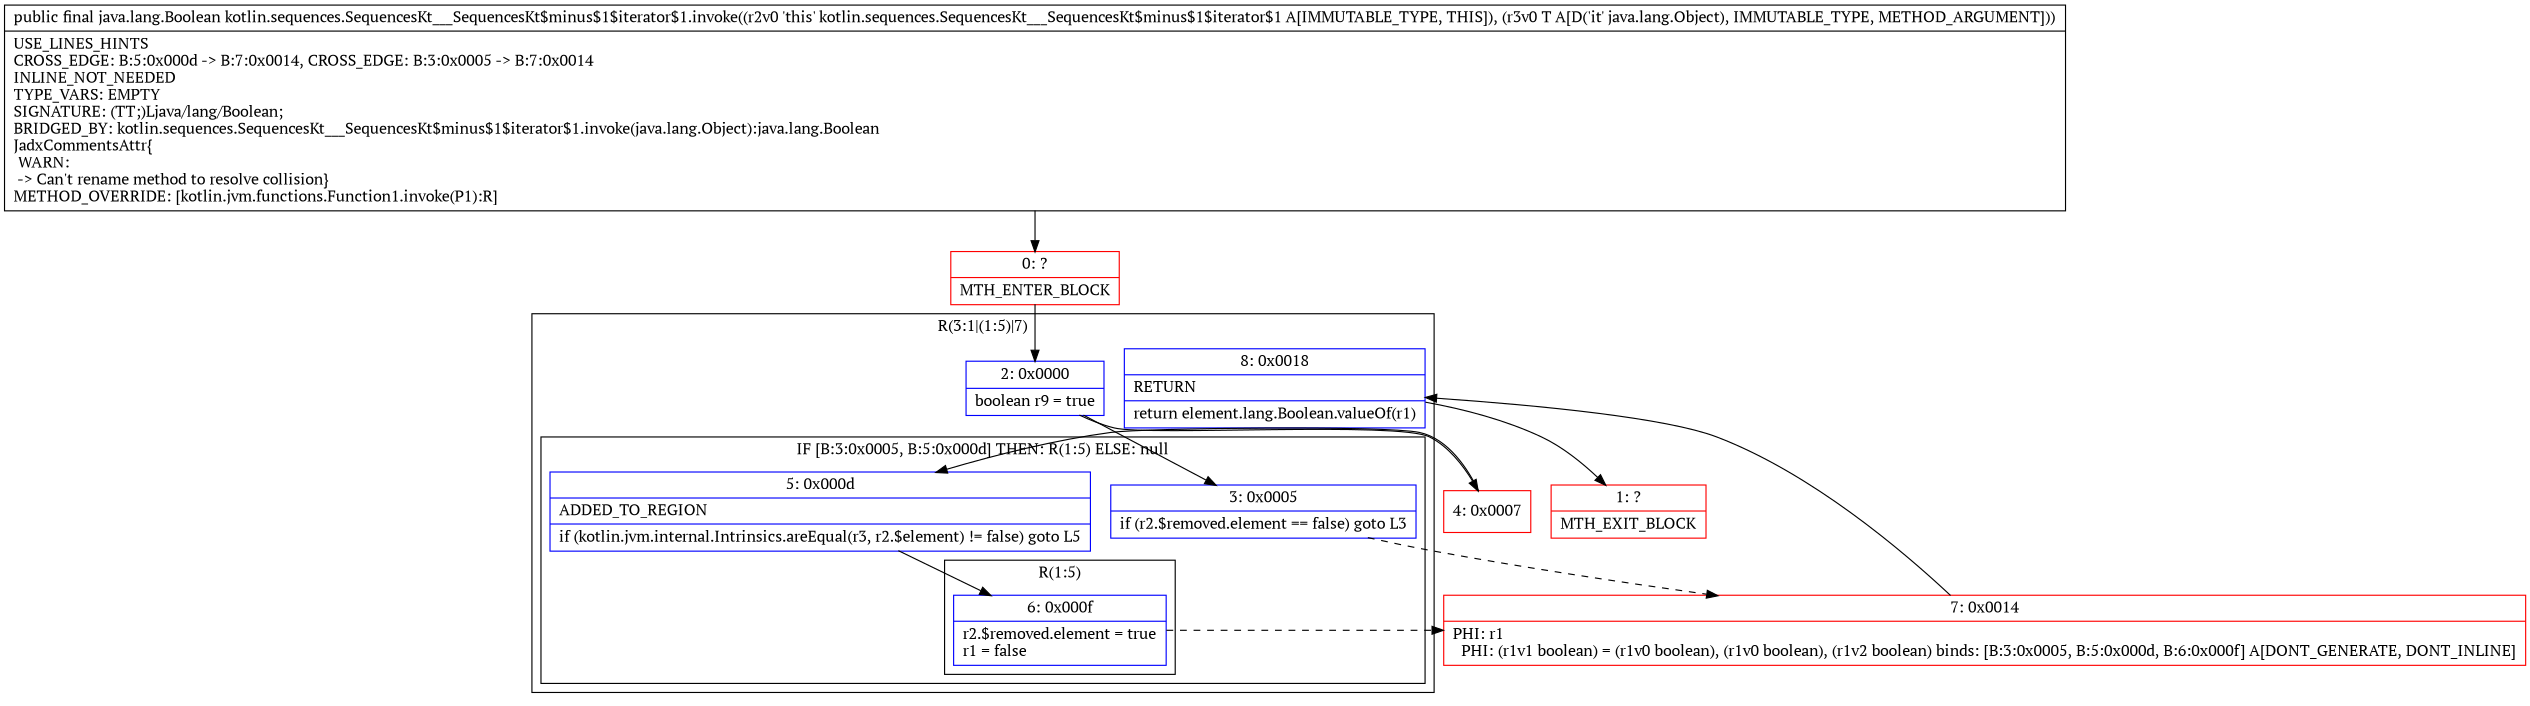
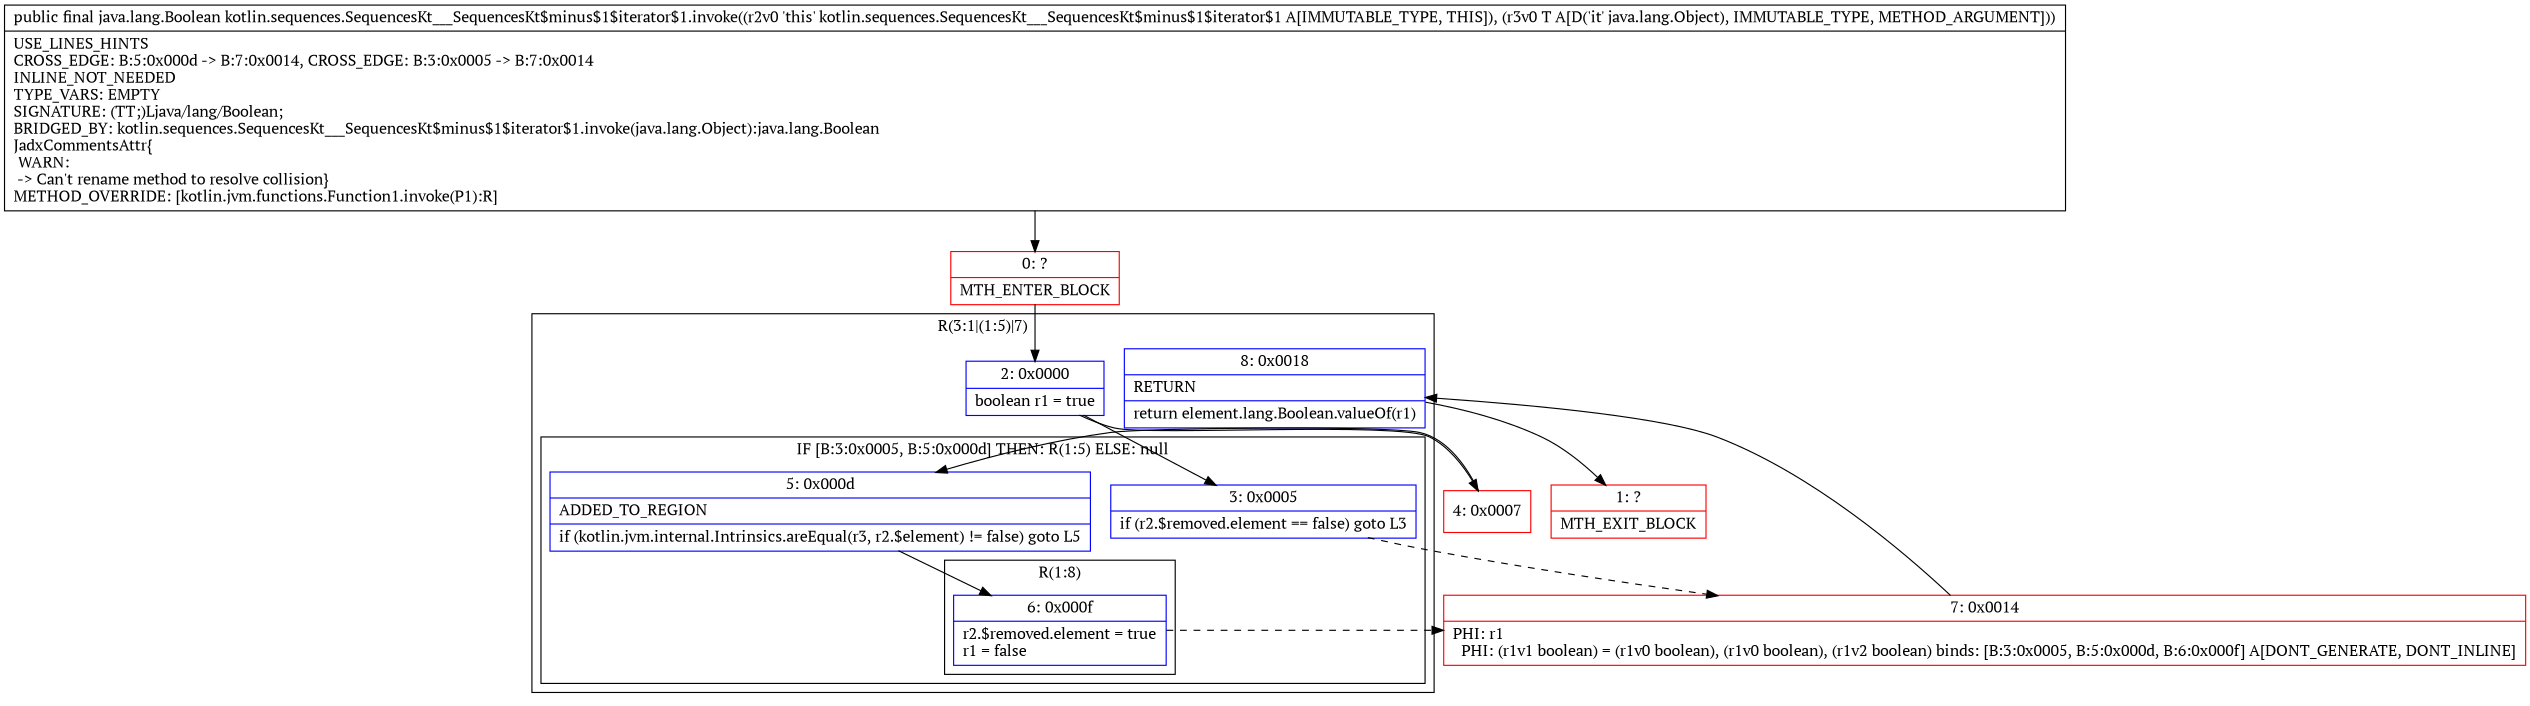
(1035, 401) -> (1035, 401)
(1060, 573) -> (1060, 573)
